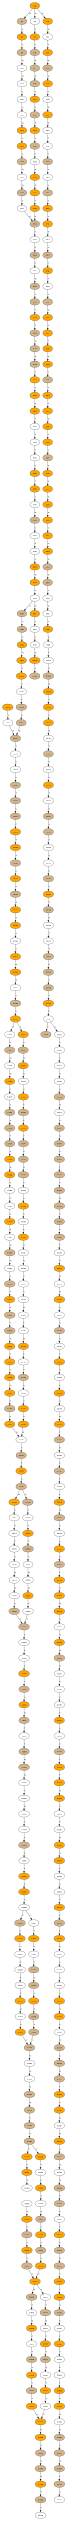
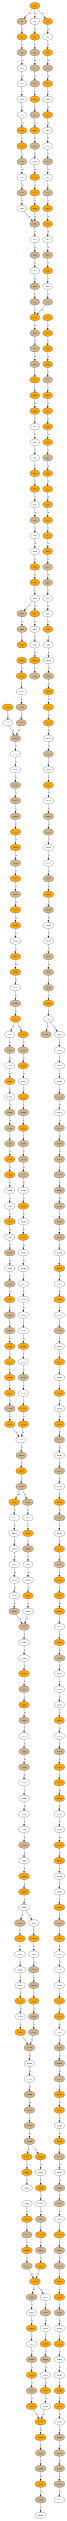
(48, 309) -> (42, 309)
(22, 652) -> none
